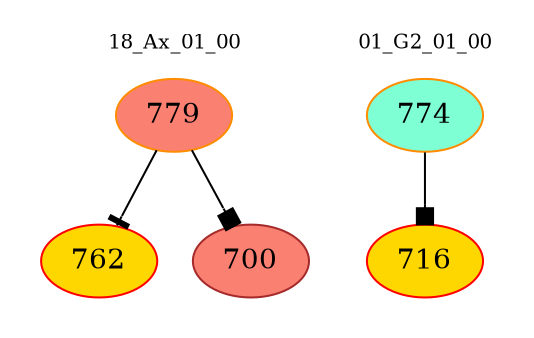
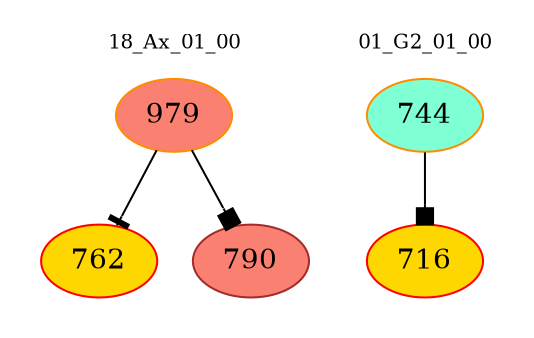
(174, 115) -> (174, 115)
(425, 115) -> (425, 115)
(251, 261) -> (251, 261)
